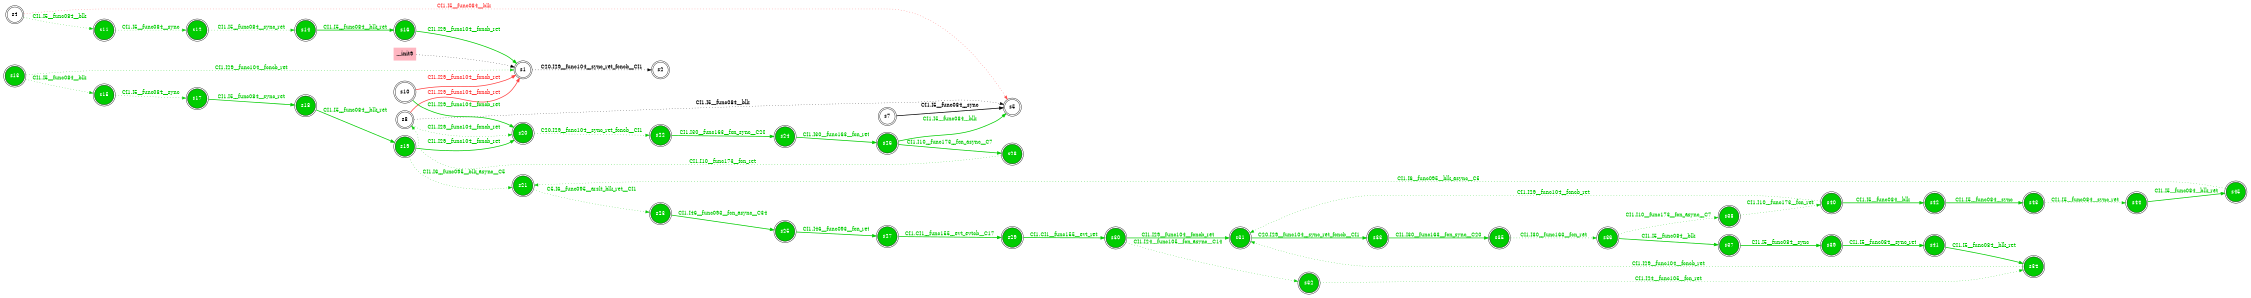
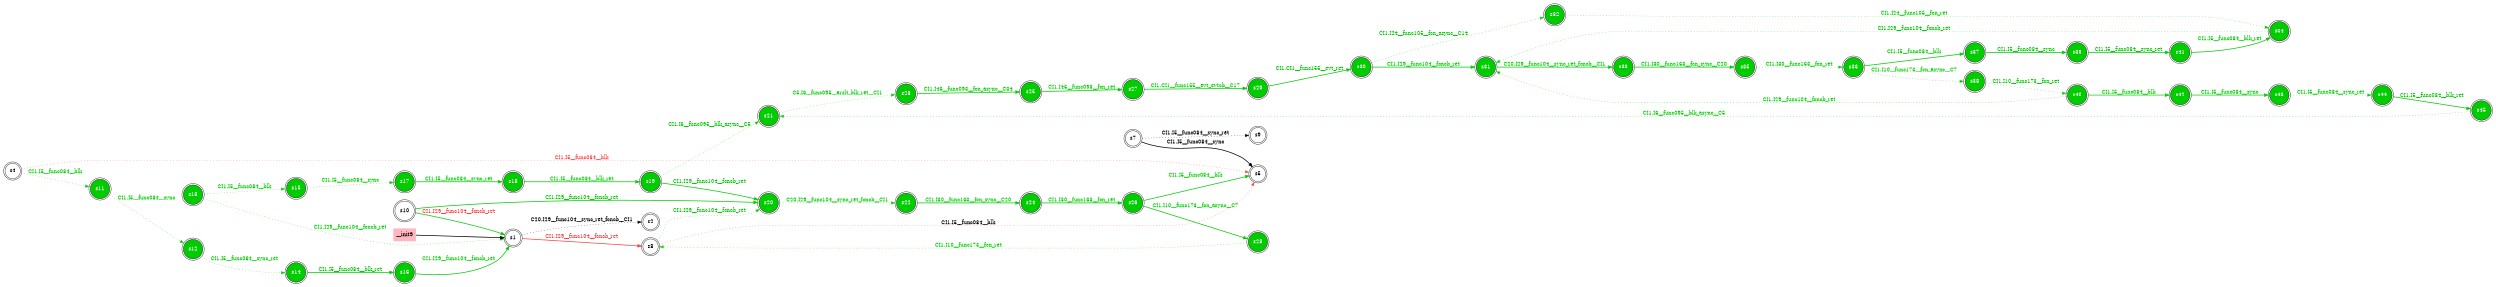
(464, 59) -> (458, 236)
(465, 87) -> (459, 222)
(466, 100) -> (580, 242)
(707, 108) -> (961, 225)
none -> (1258, 135)
